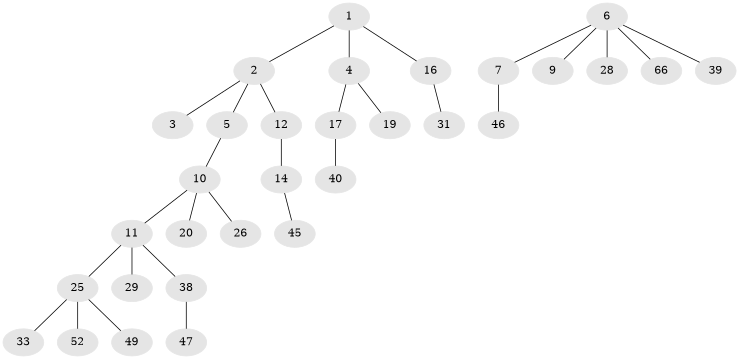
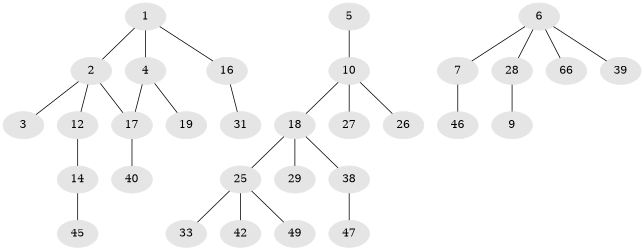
(580, 44) -> (512, 98)
(241, 98) -> (112, 98)
(132, 234) -> (295, 125)
(186, 234) -> (349, 125)
(78, 342) -> (241, 234)
